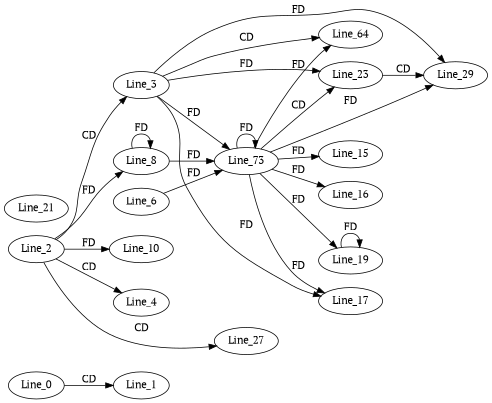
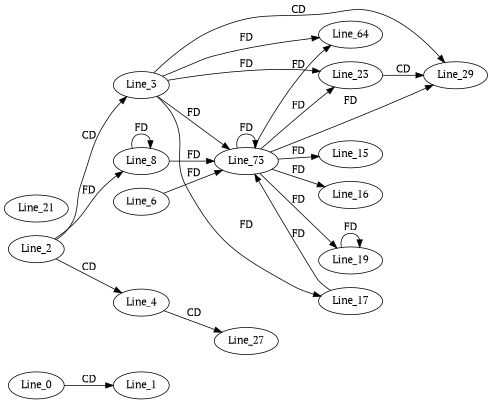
(298, 10) -> (298, 10)
(246, 38) -> (246, 38)
(298, 106) -> (298, 106)
(271, 240) -> (292, 238)
(141, 249) -> none
(111, 335) -> (189, 320)
